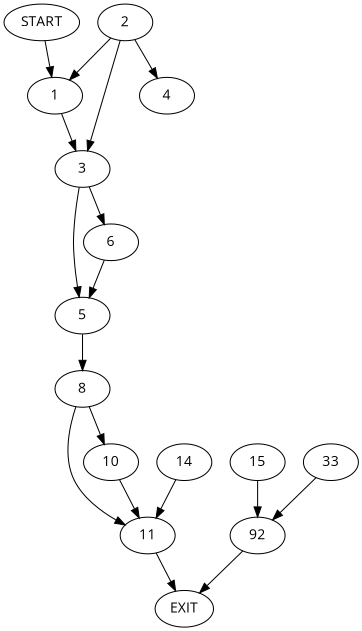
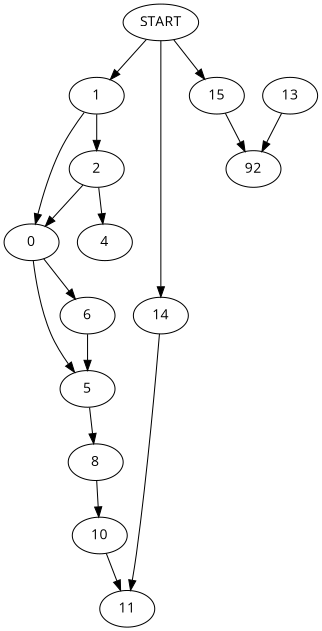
(94, 55) -> (97, 127)
none -> (186, 56)
none -> (161, 164)
(83, 169) -> (32, 242)
(331, 462) -> (290, 96)
(71, 472) -> none
(184, 609) -> none
